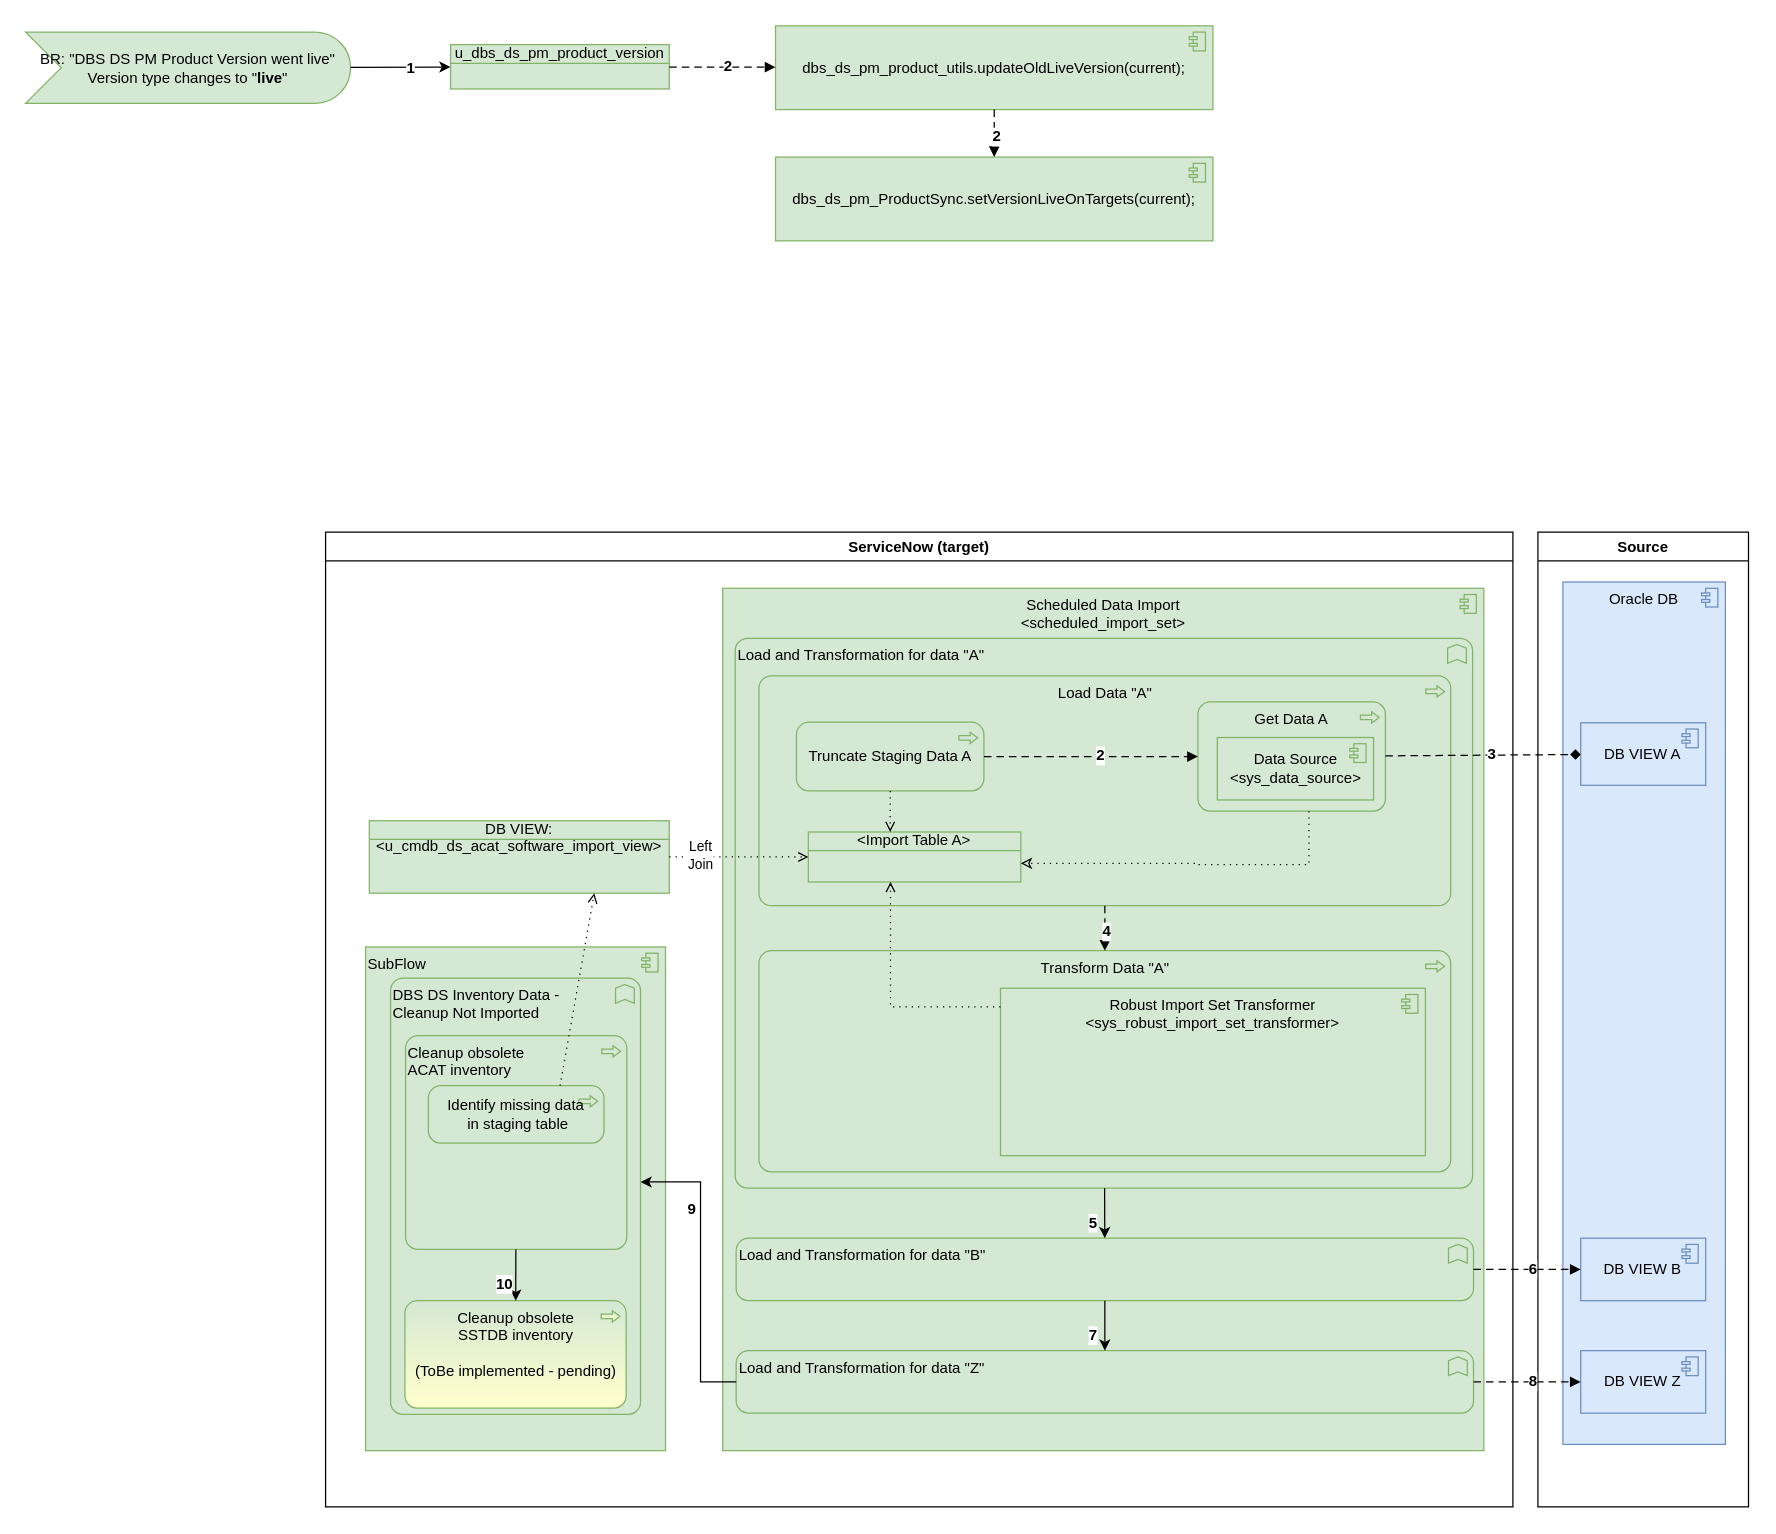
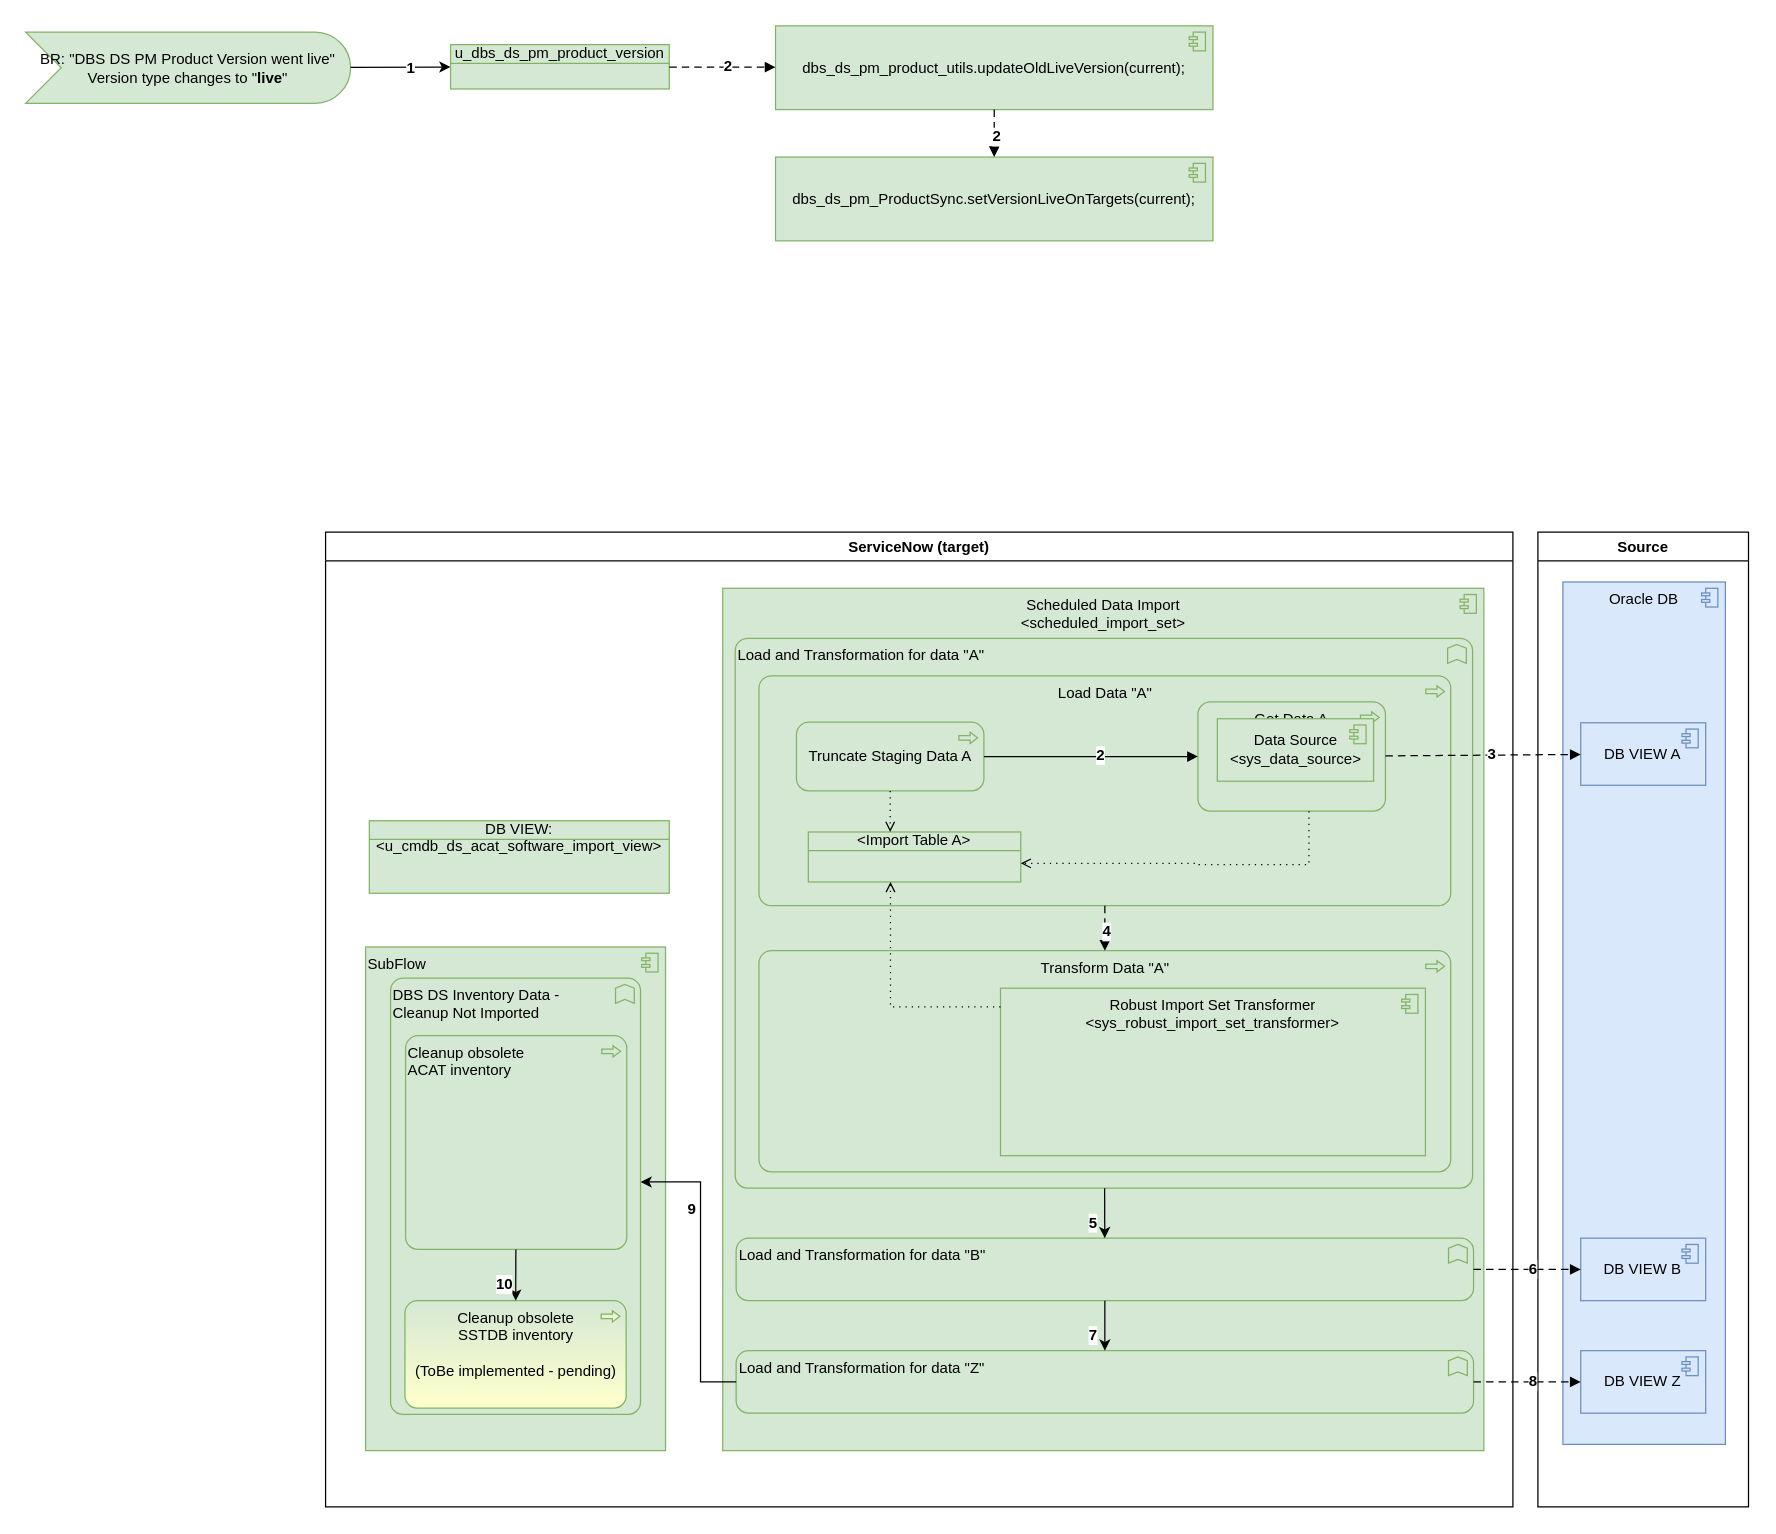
(1569, 754) -> (1569, 754)
(1085, 756) -> (1085, 756)
(1296, 769) -> (1296, 750)
(777, 857) -> none
(1031, 863) -> (1028, 863)
(576, 999) -> none
(516, 1114) -> none
